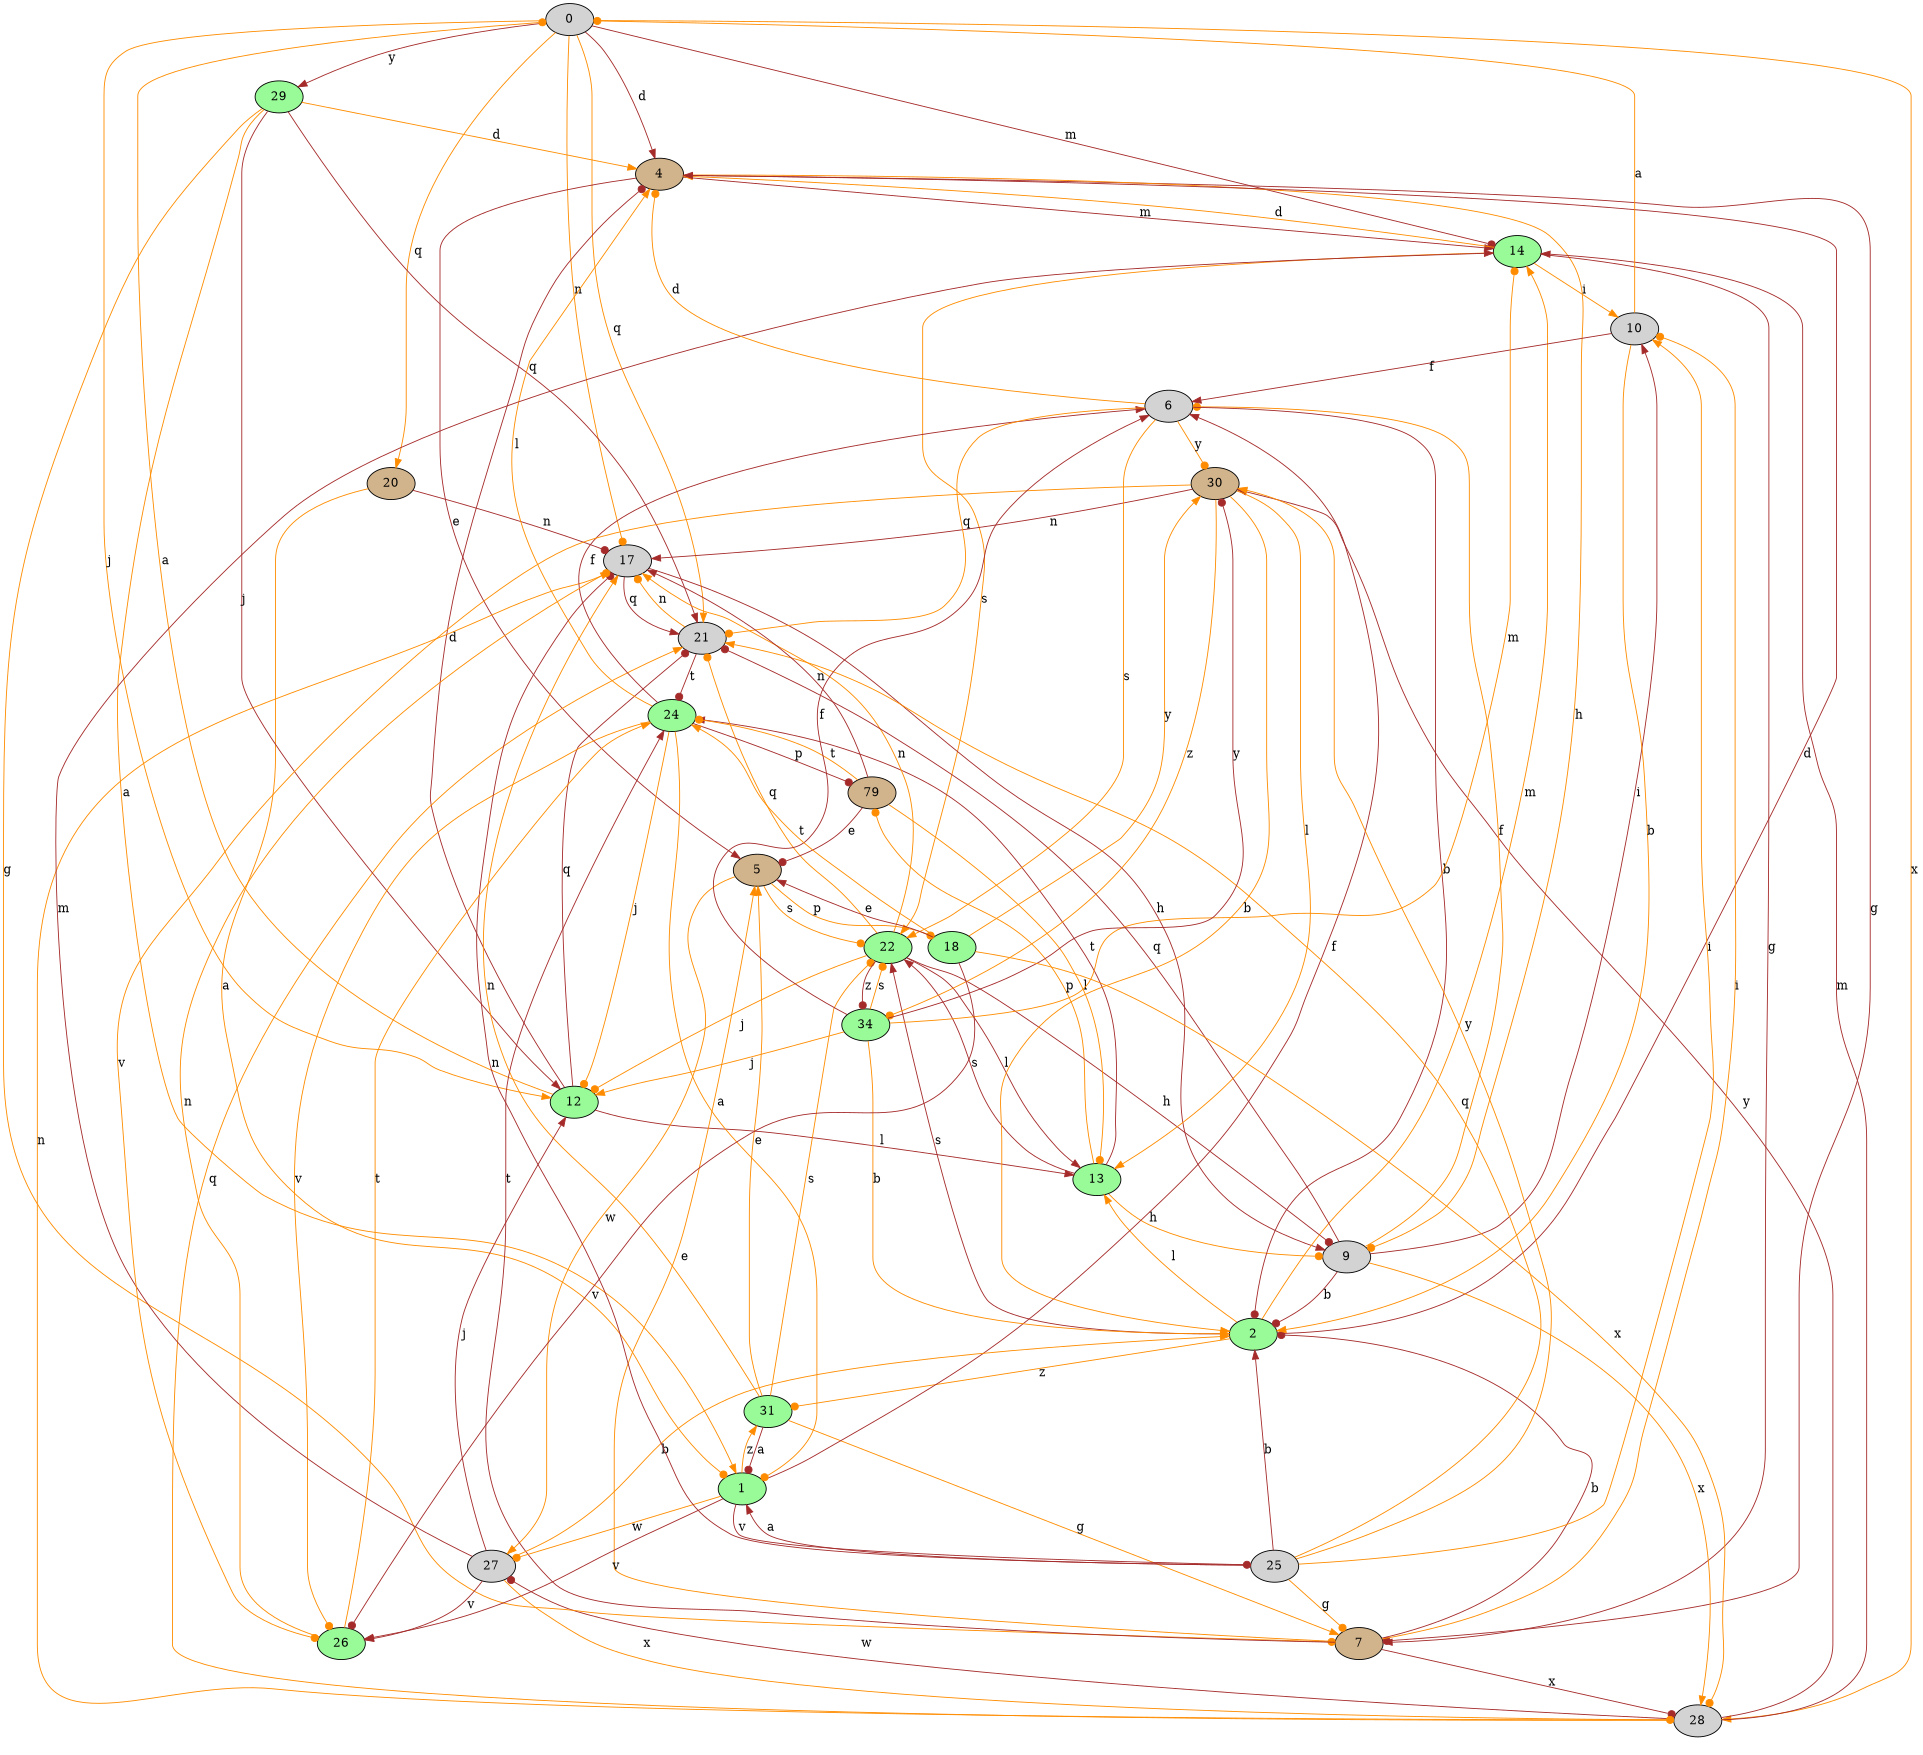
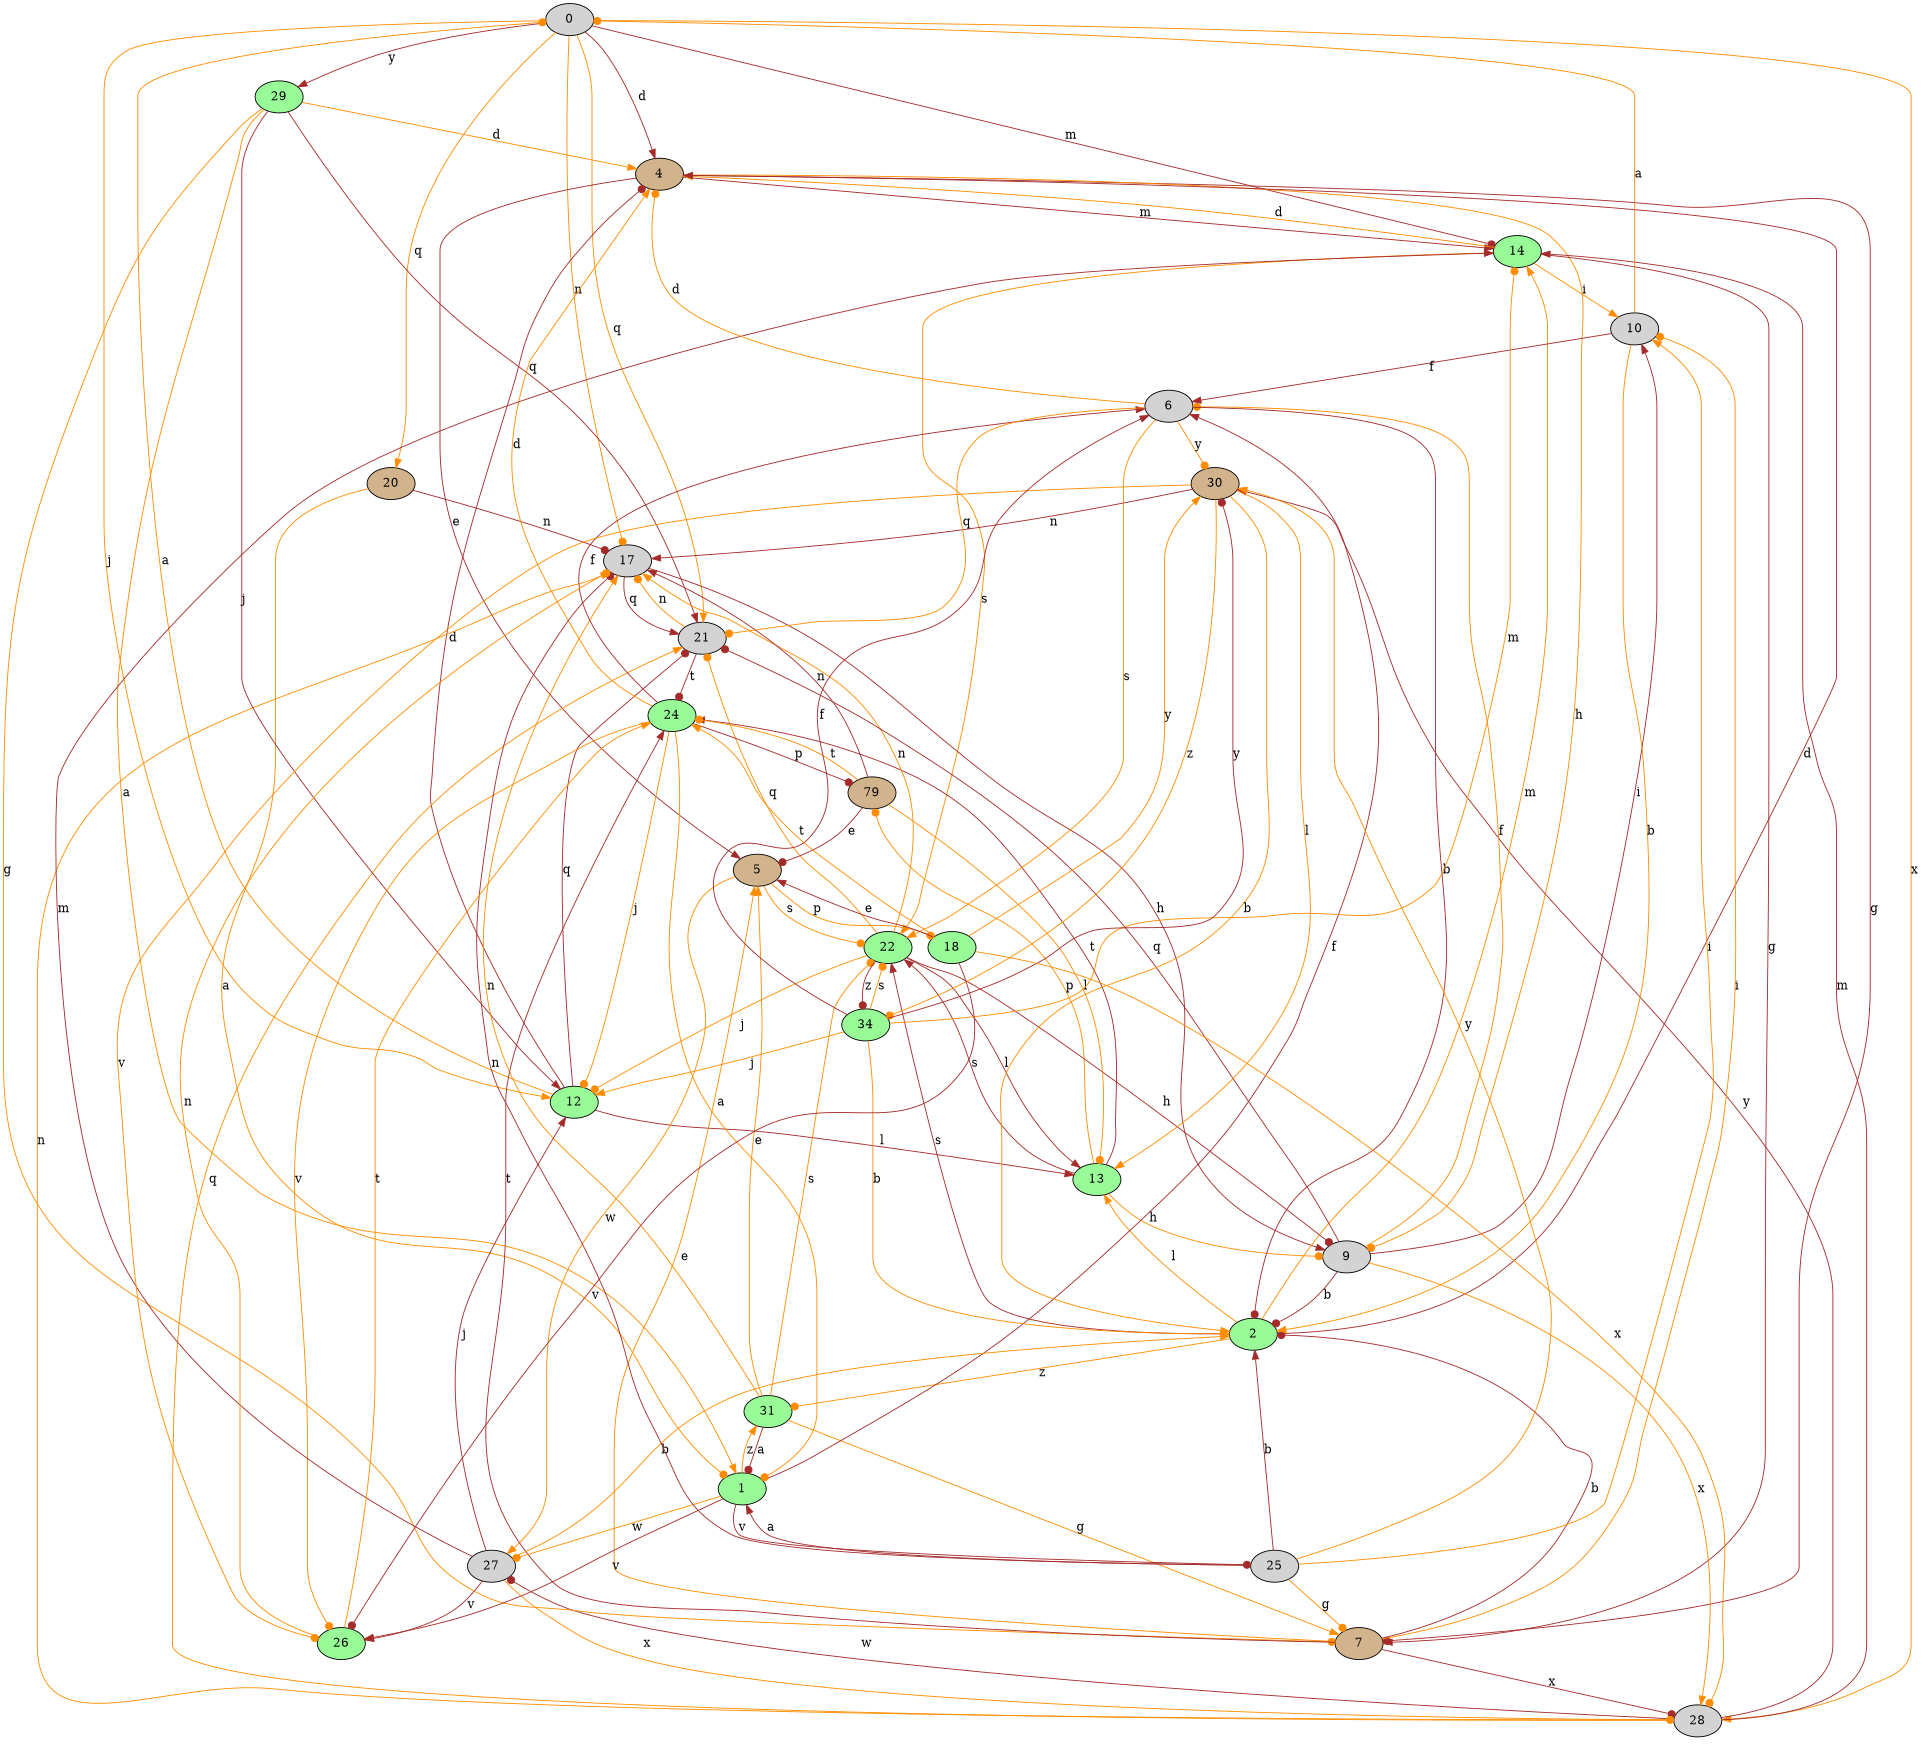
(517, 445) -> (517, 445)
(1364, 1000) -> none
